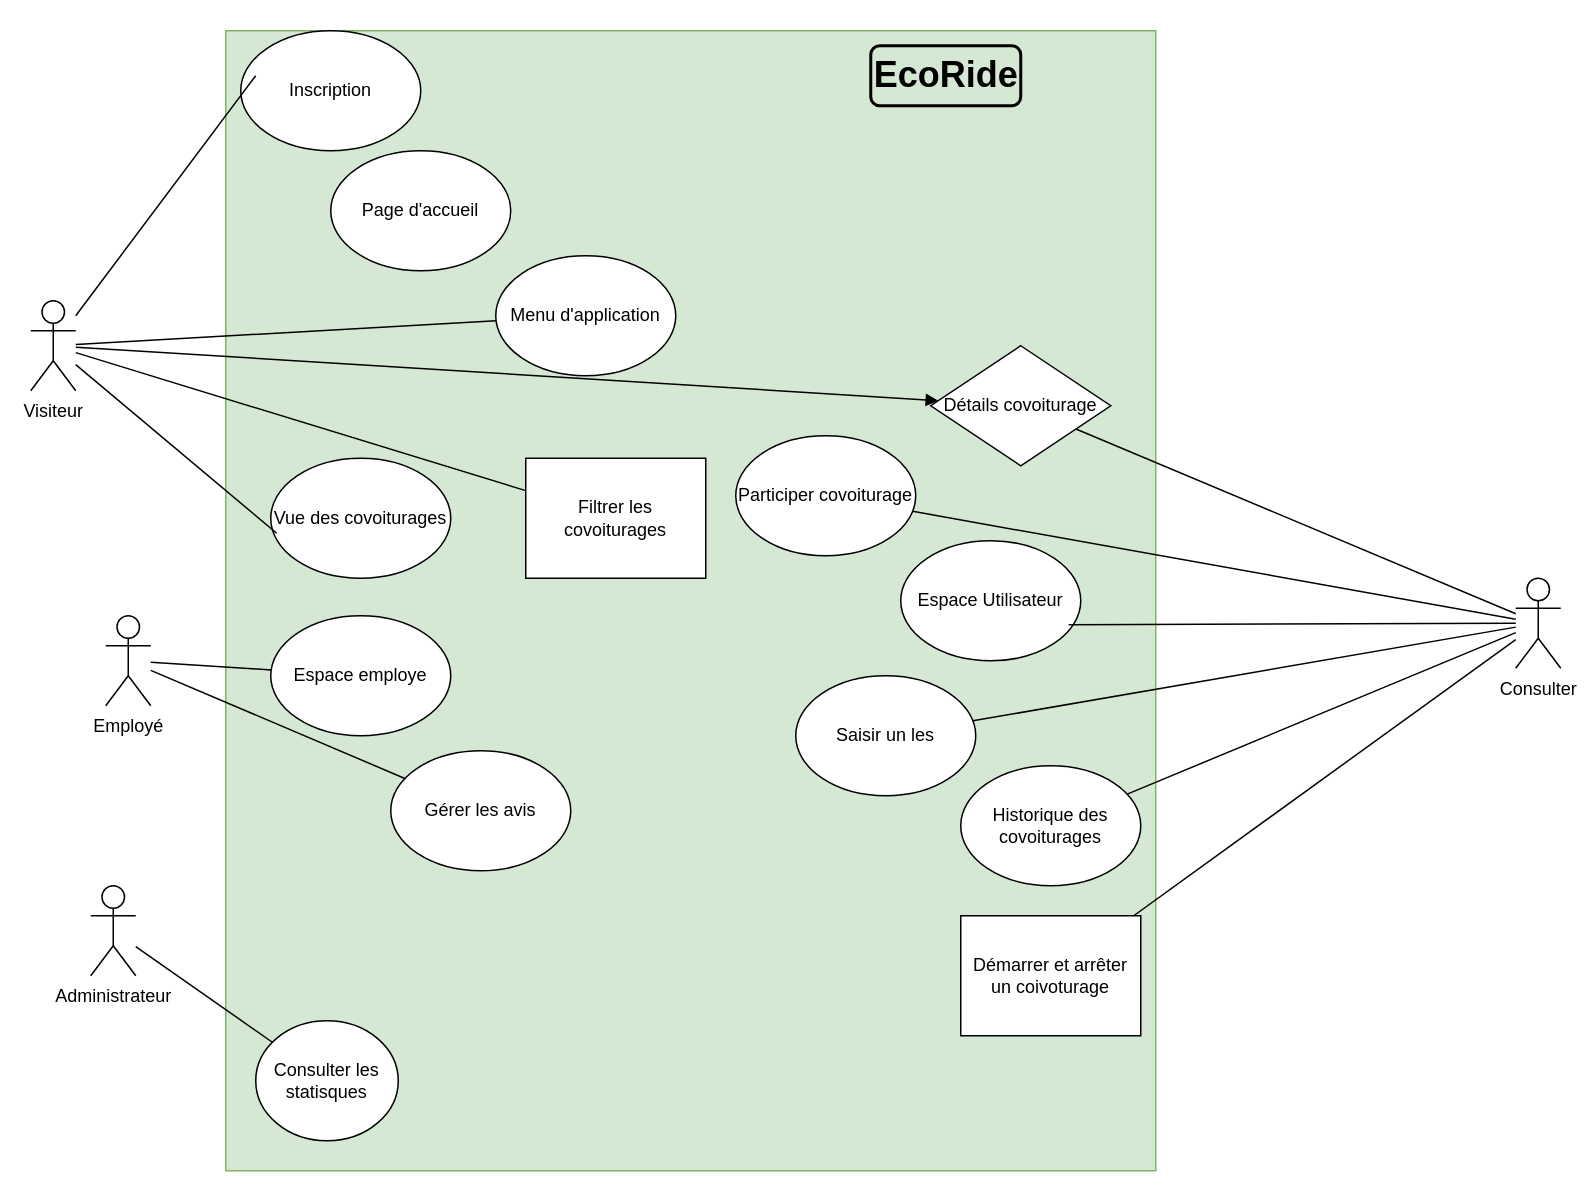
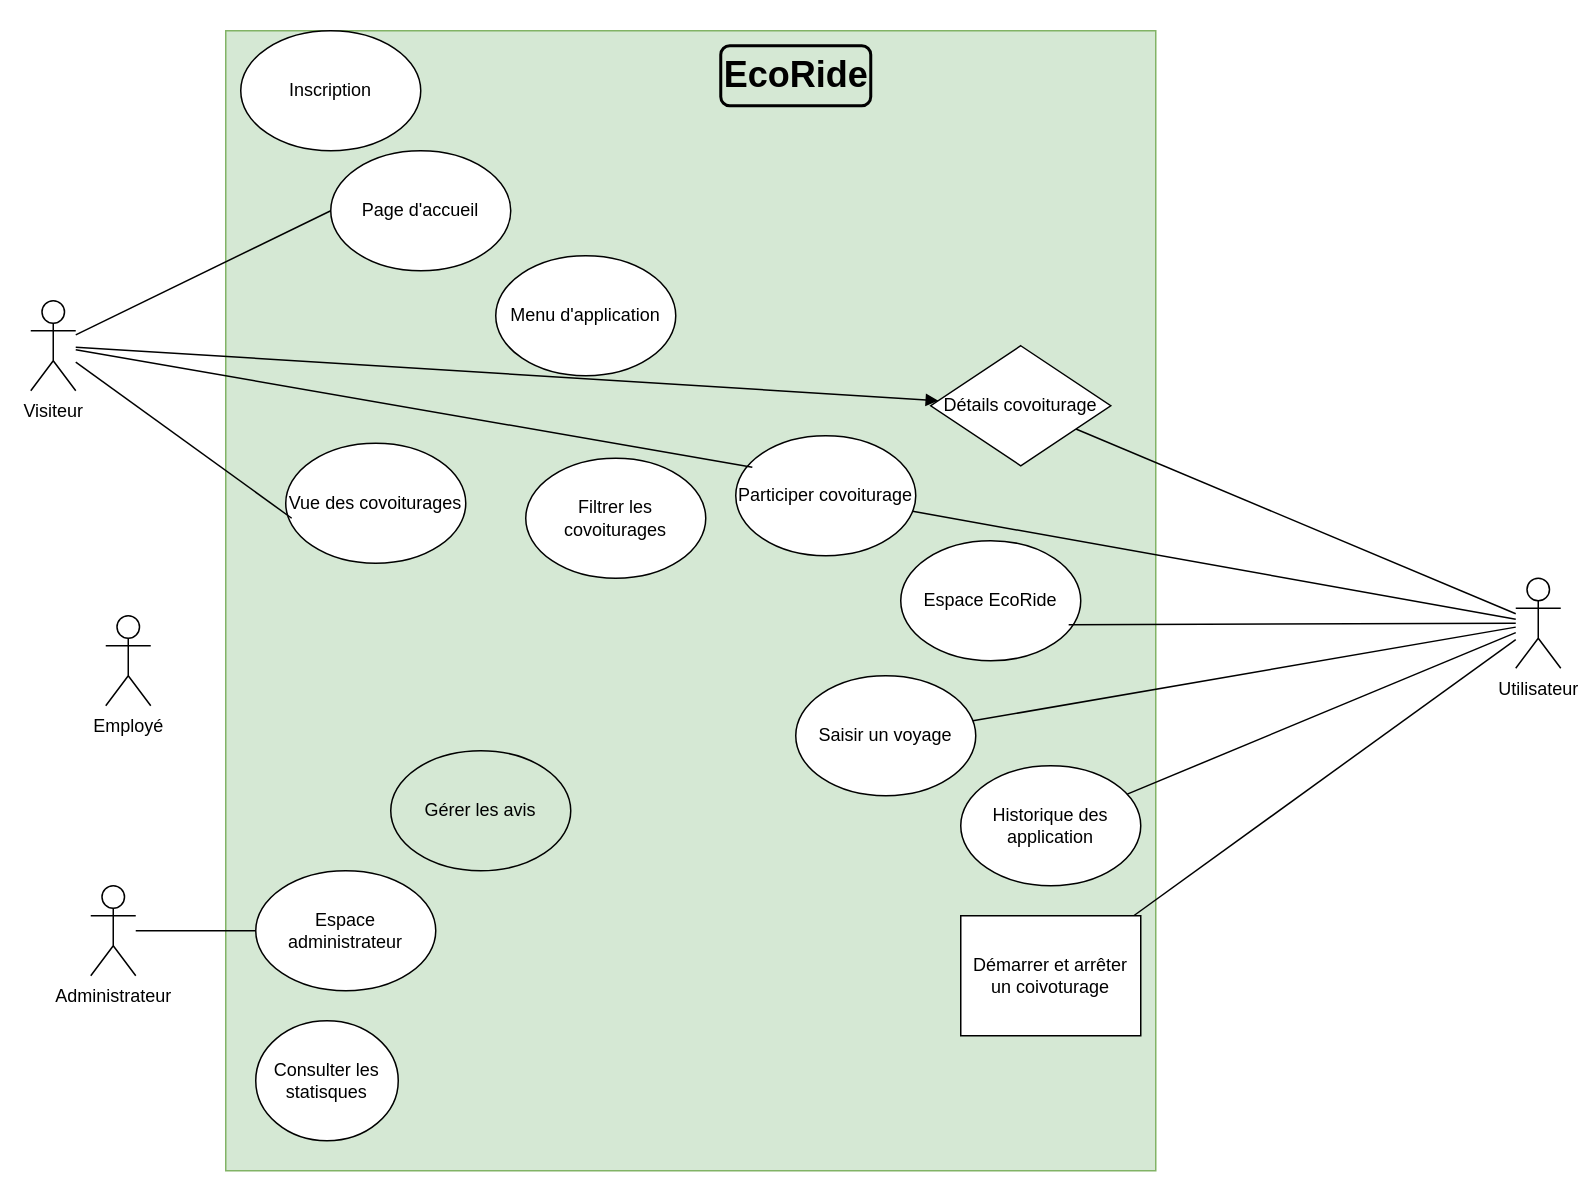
(946, 76) -> (796, 76)
(165, 196) -> none
none -> (203, 273)
(286, 333) -> none
none -> (414, 408)
(301, 422) -> none
(361, 518) -> (376, 503)
(616, 518) -> (616, 518)
(991, 601) -> (991, 601)
(211, 666) -> none
(361, 676) -> none
(1539, 690) -> (1539, 690)
(278, 724) -> none
(886, 736) -> (886, 736)
(481, 811) -> (481, 811)
(1051, 826) -> (1051, 826)
none -> (196, 931)
none -> (346, 931)
(204, 994) -> none
